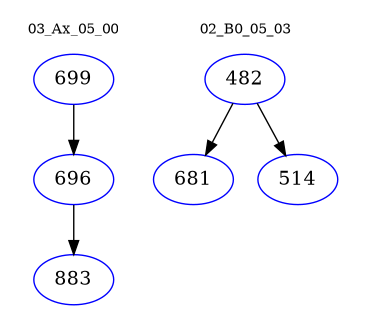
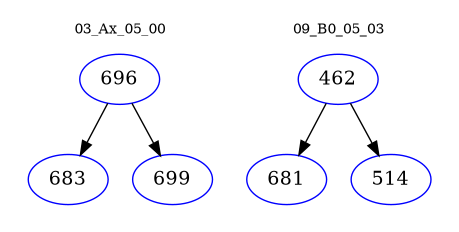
(246, 30) -> (339, 30)
(245, 79) -> (338, 79)
(74, 123) -> (143, 123)
(74, 280) -> (68, 180)
